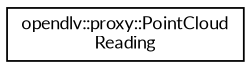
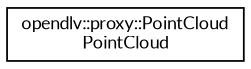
(125, 34) -> (125, 34)
